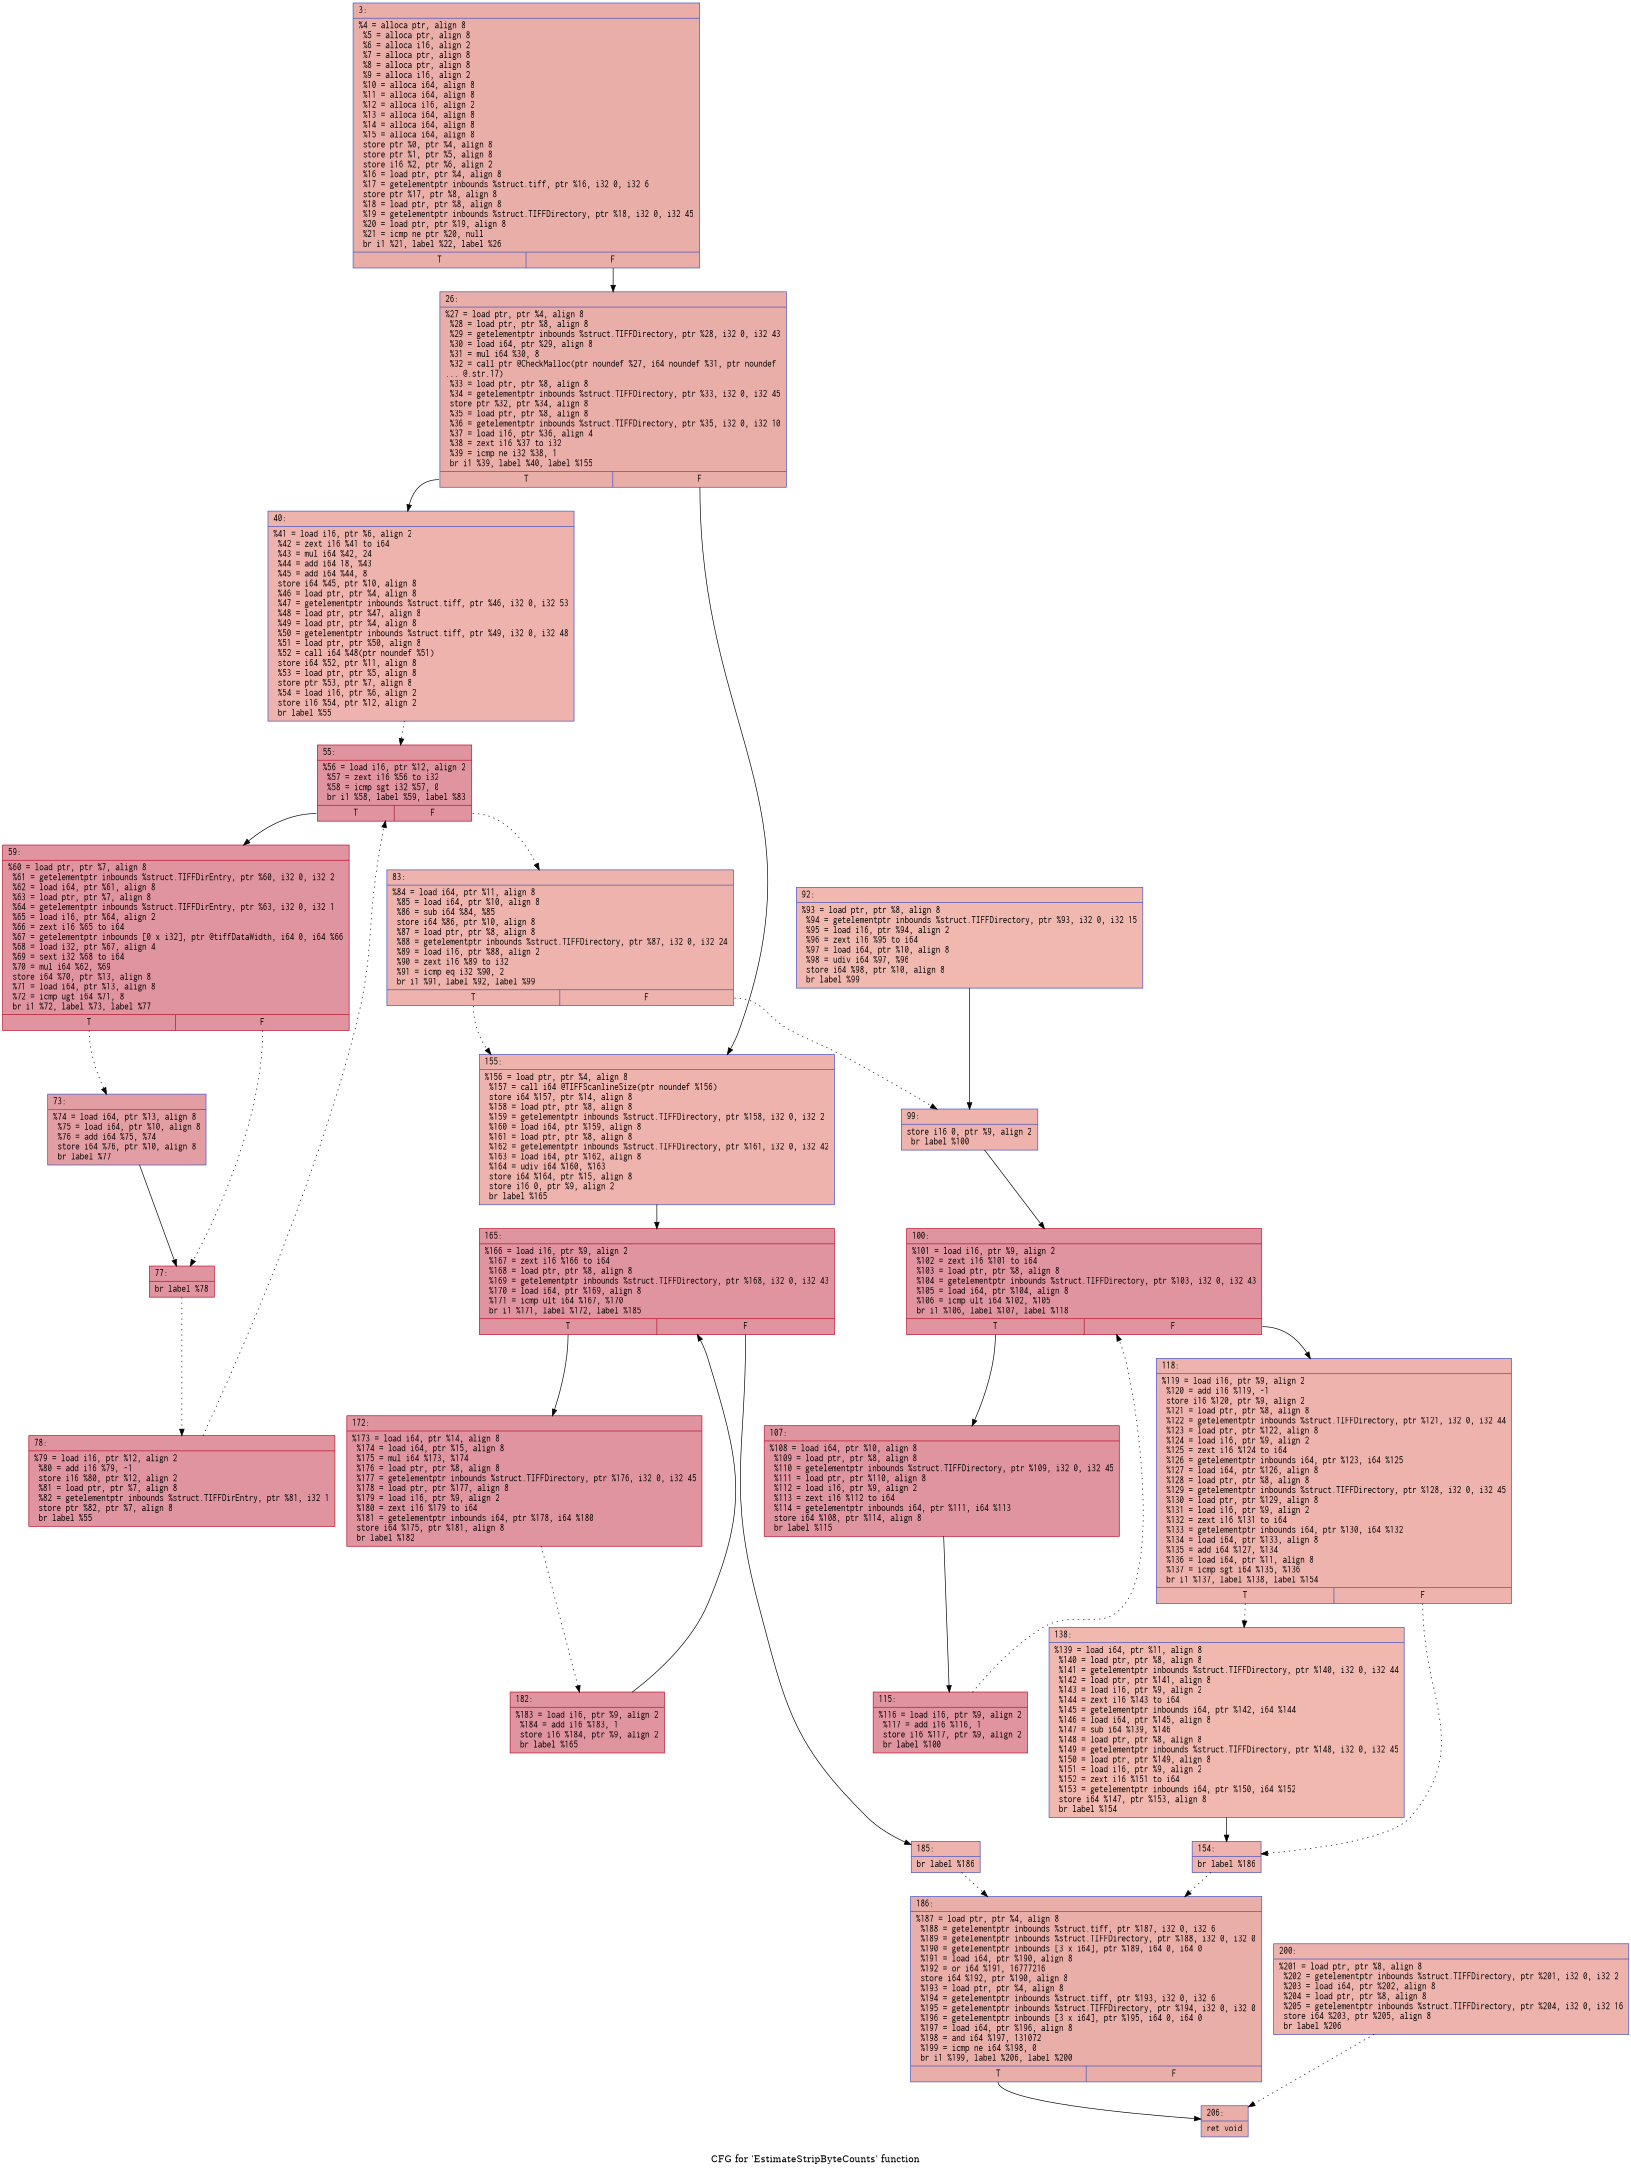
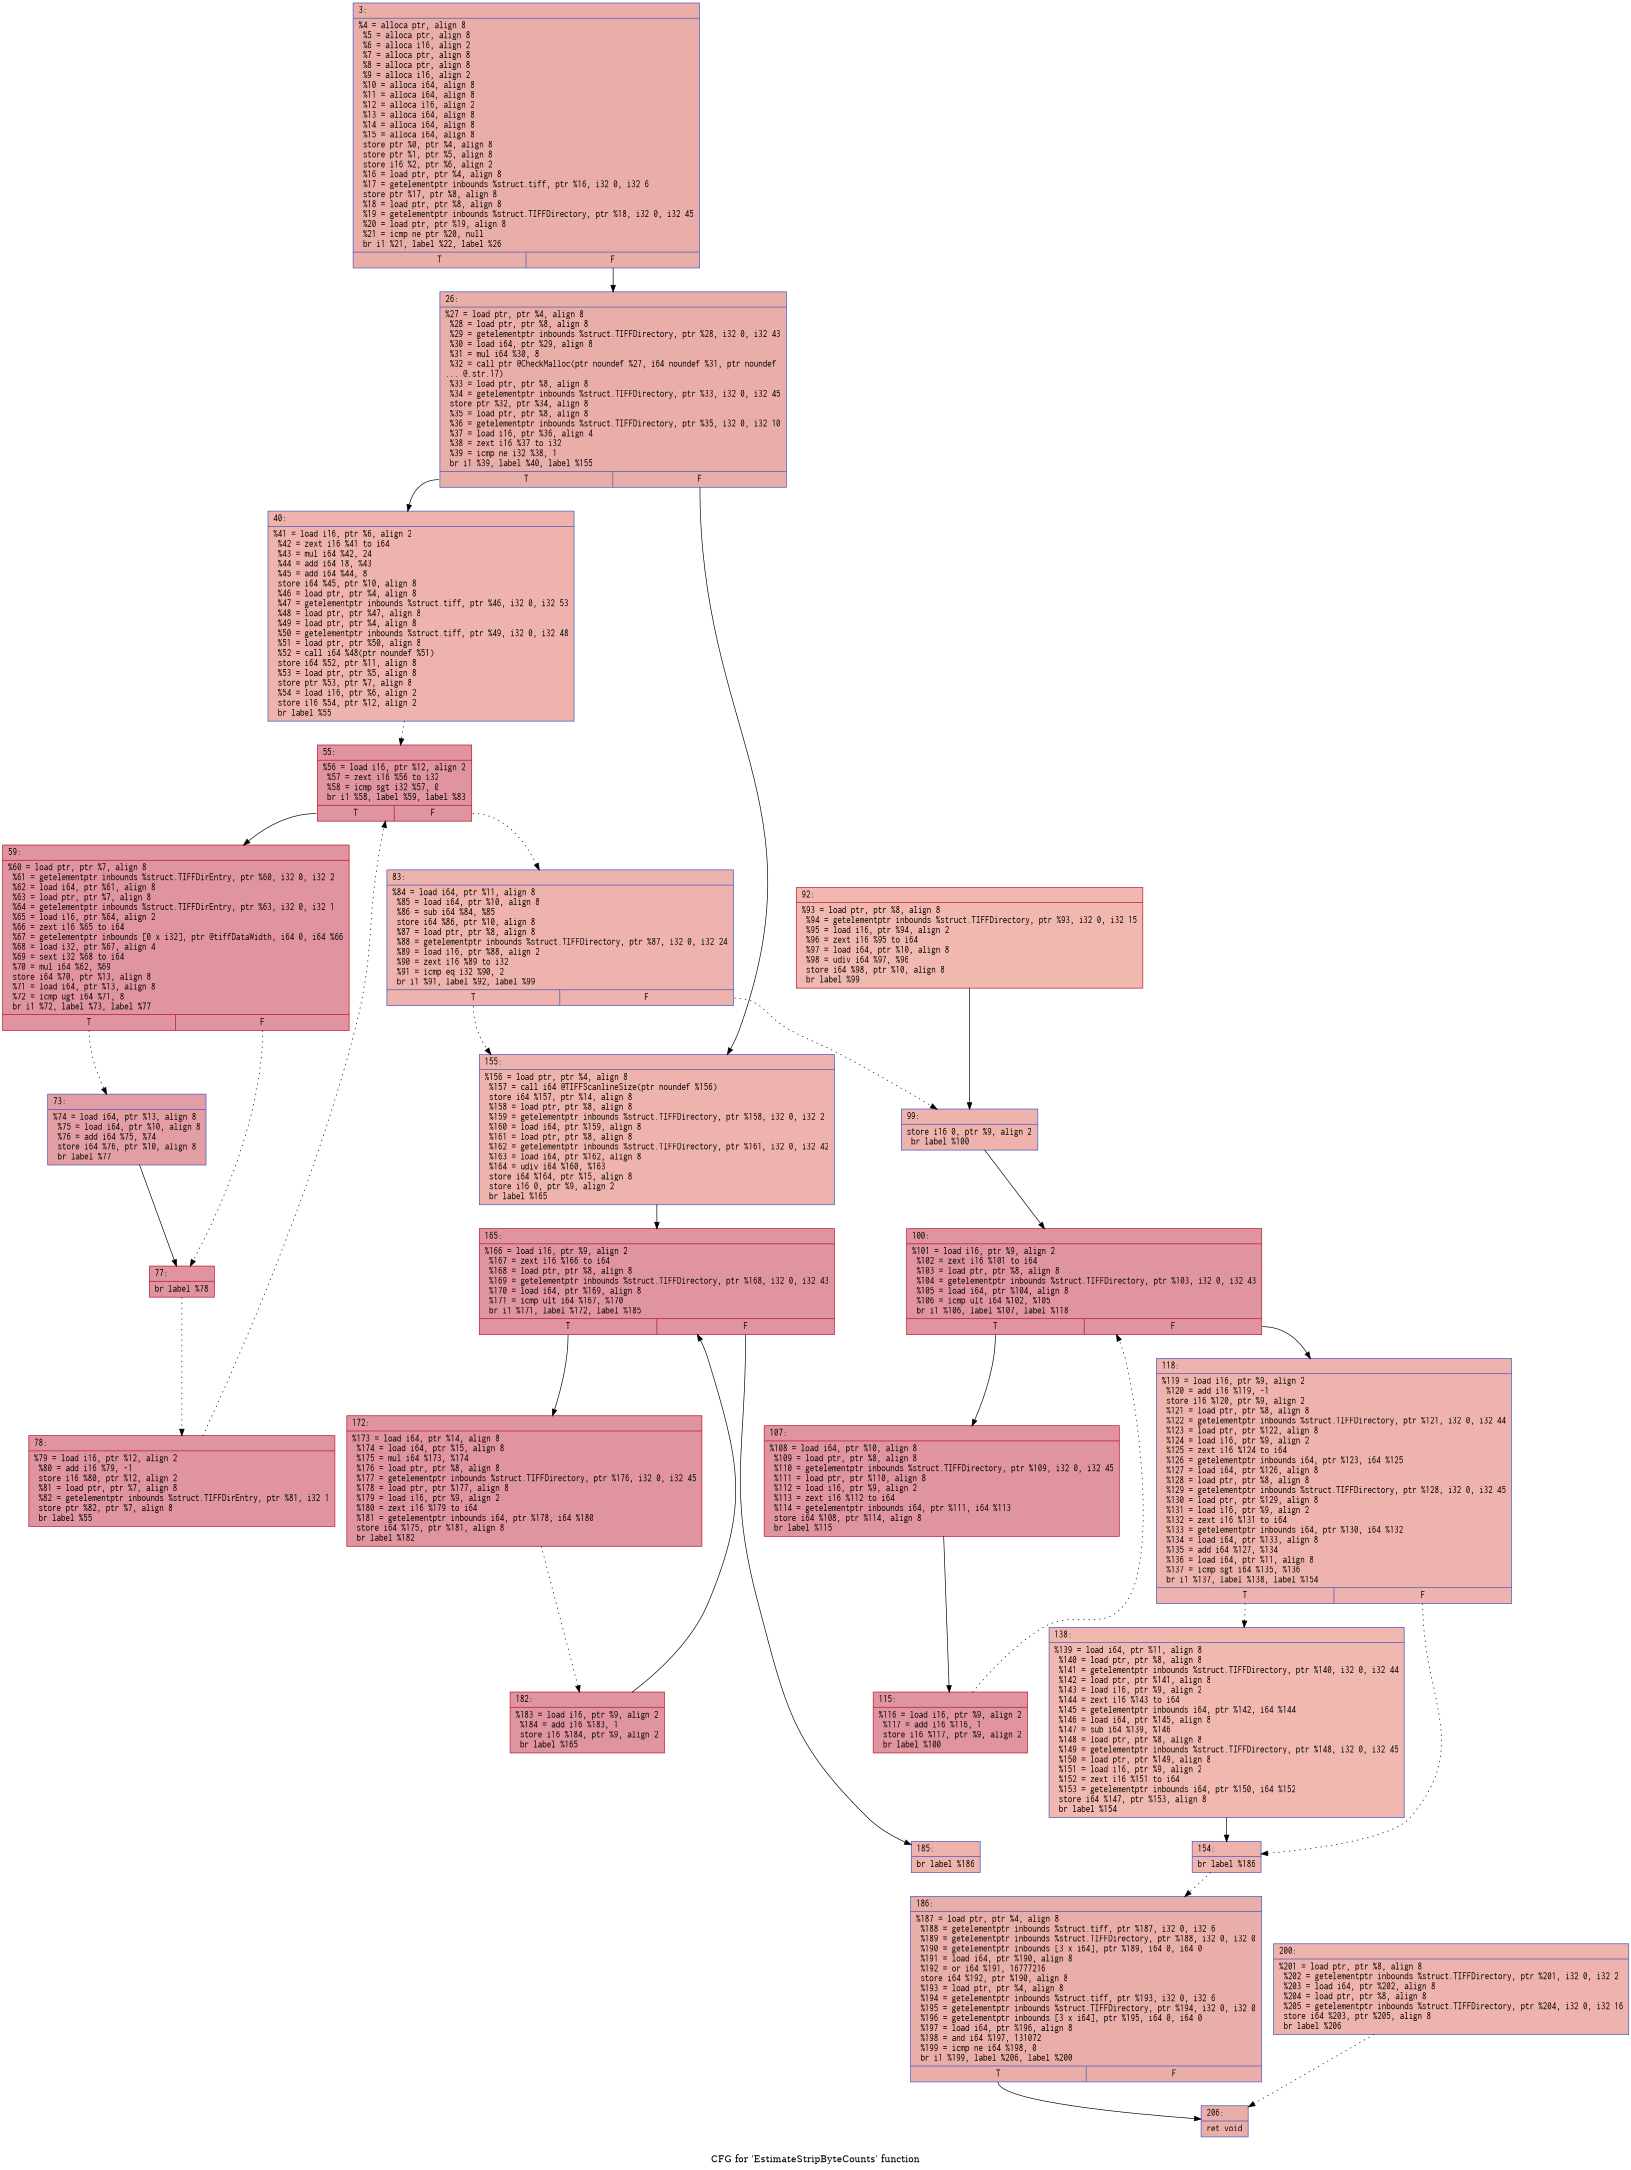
(970, 938) -> (970, 938)
(972, 1882) -> none
